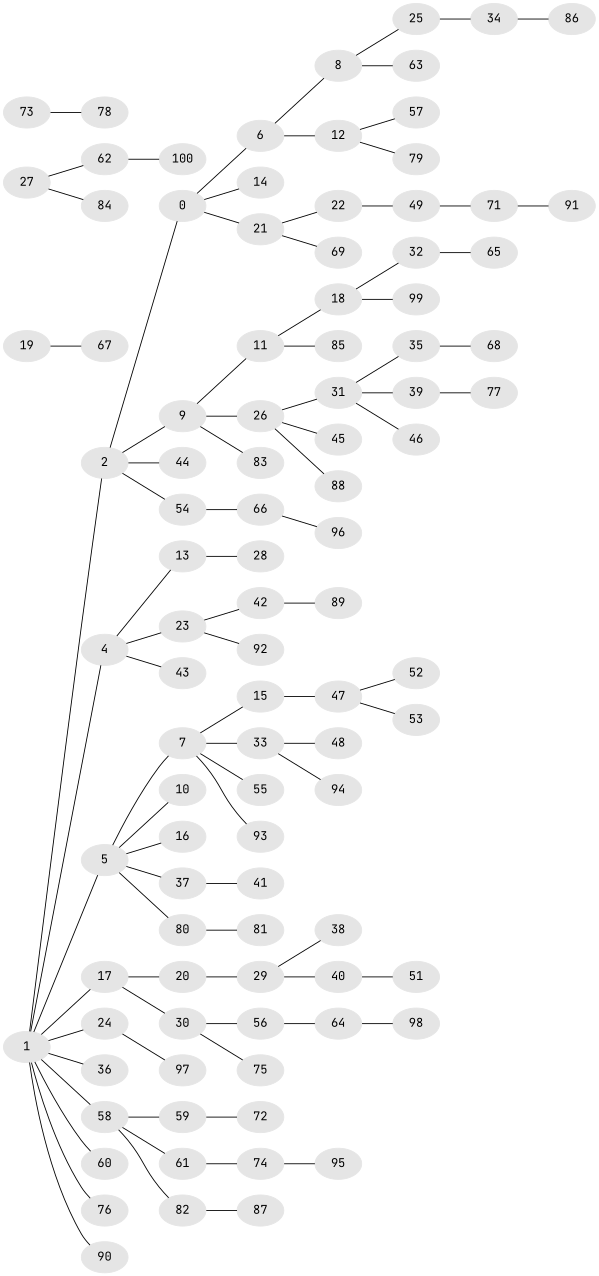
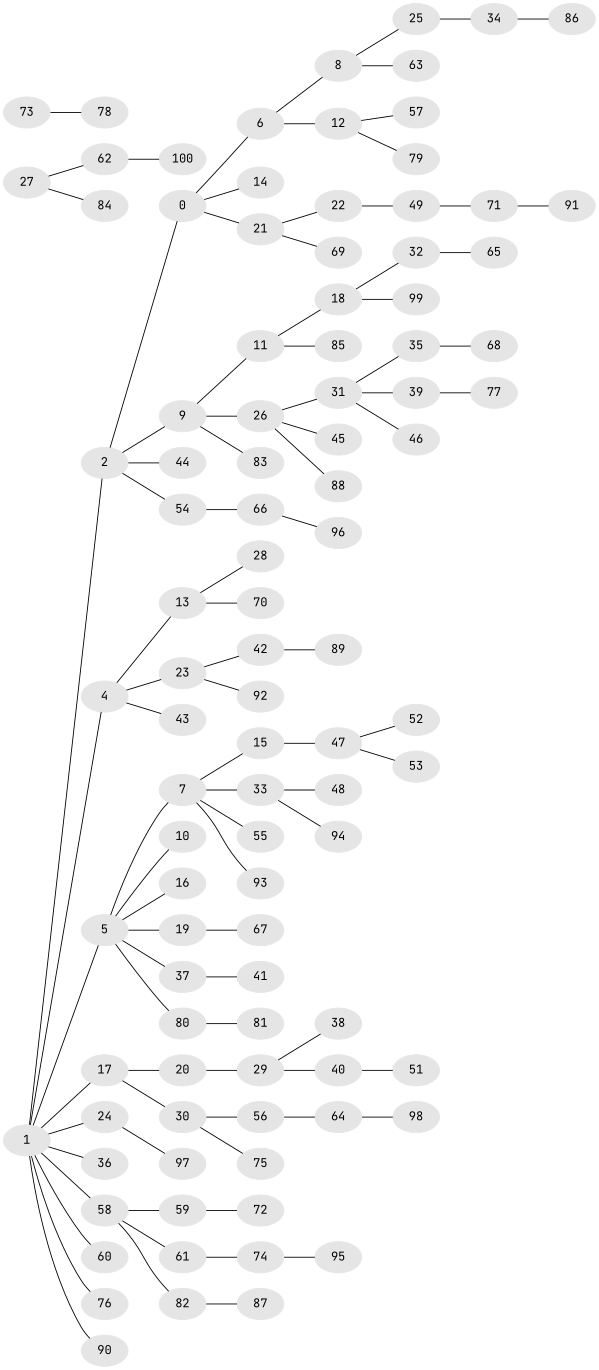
none -> (260, 603)
none -> (144, 930)
